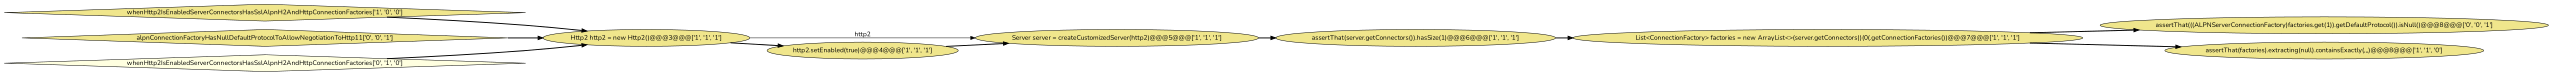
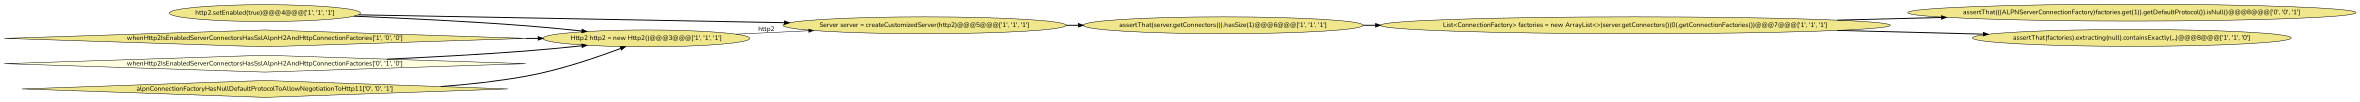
(754, 44) -> (468, 22)
